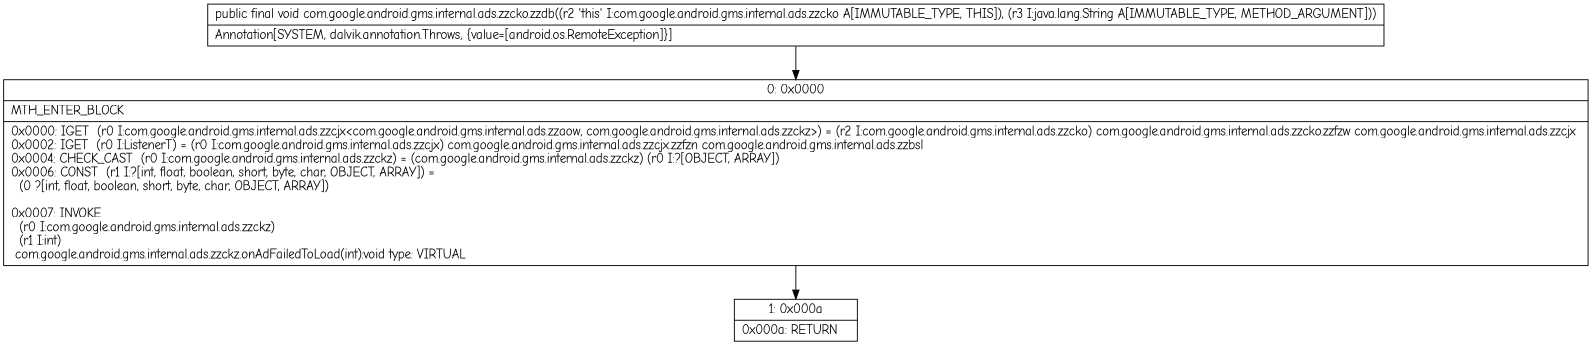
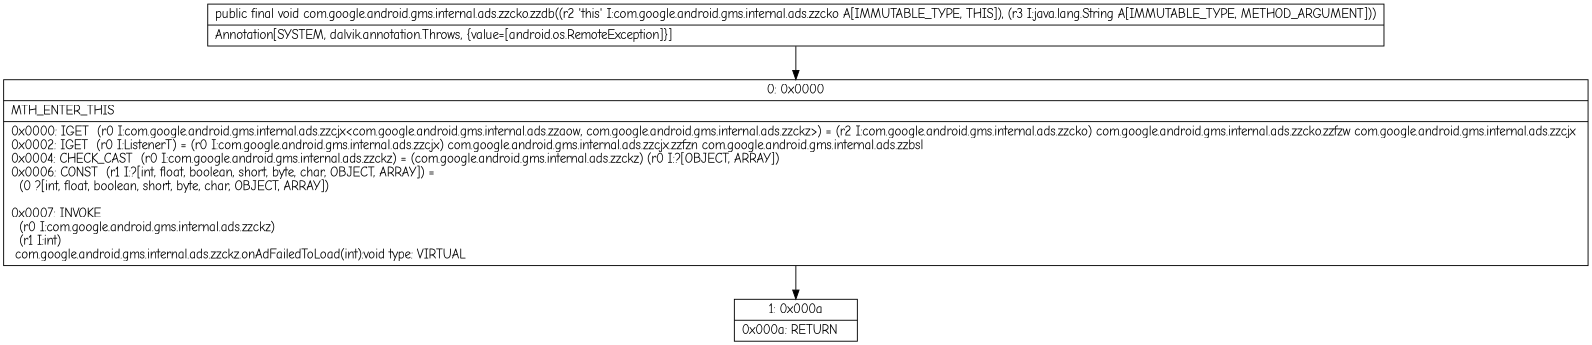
(67, 111) -> (63, 111)
